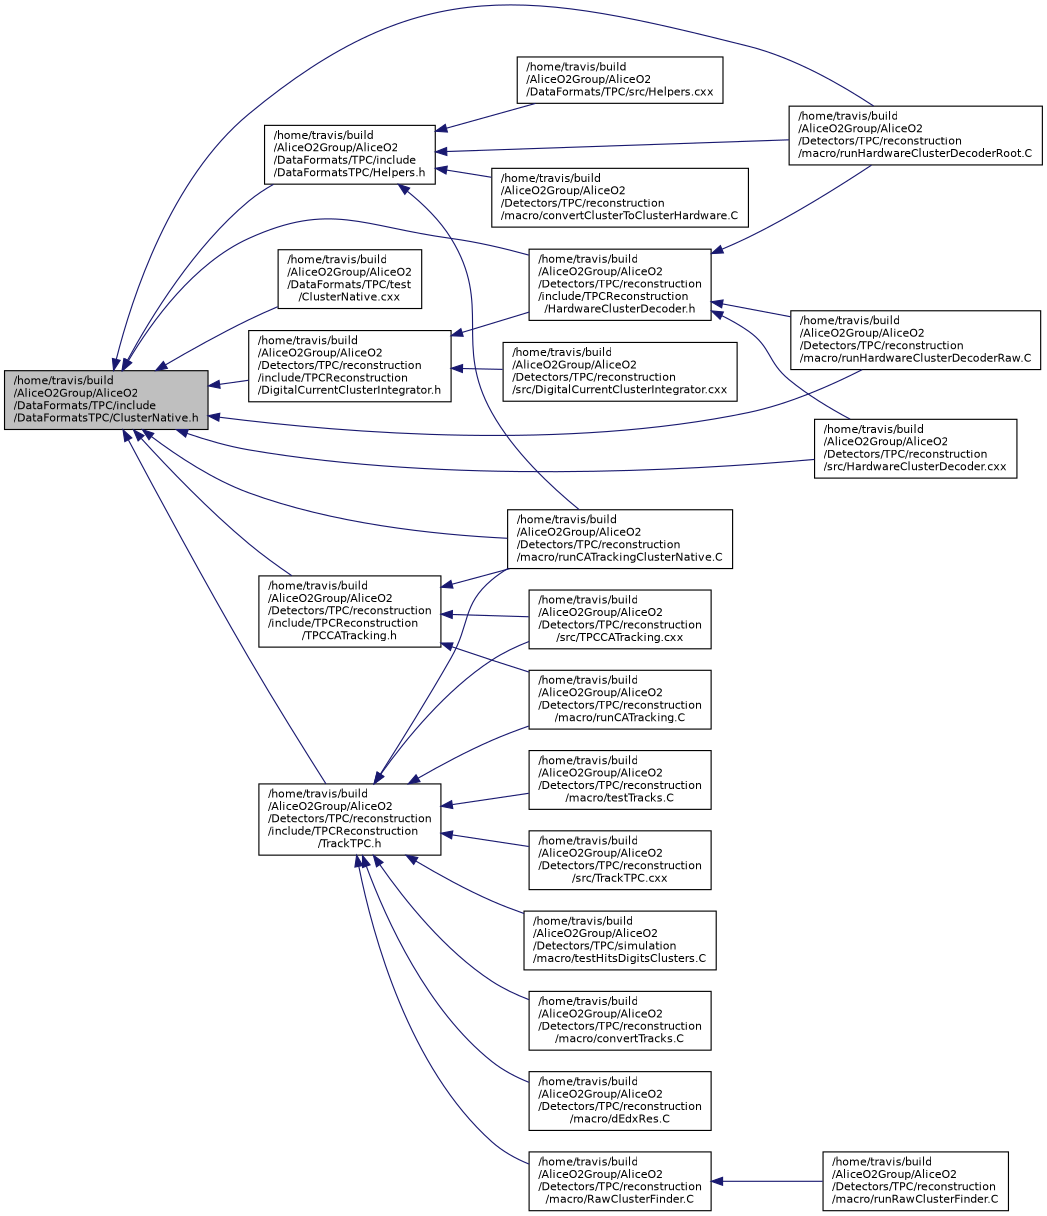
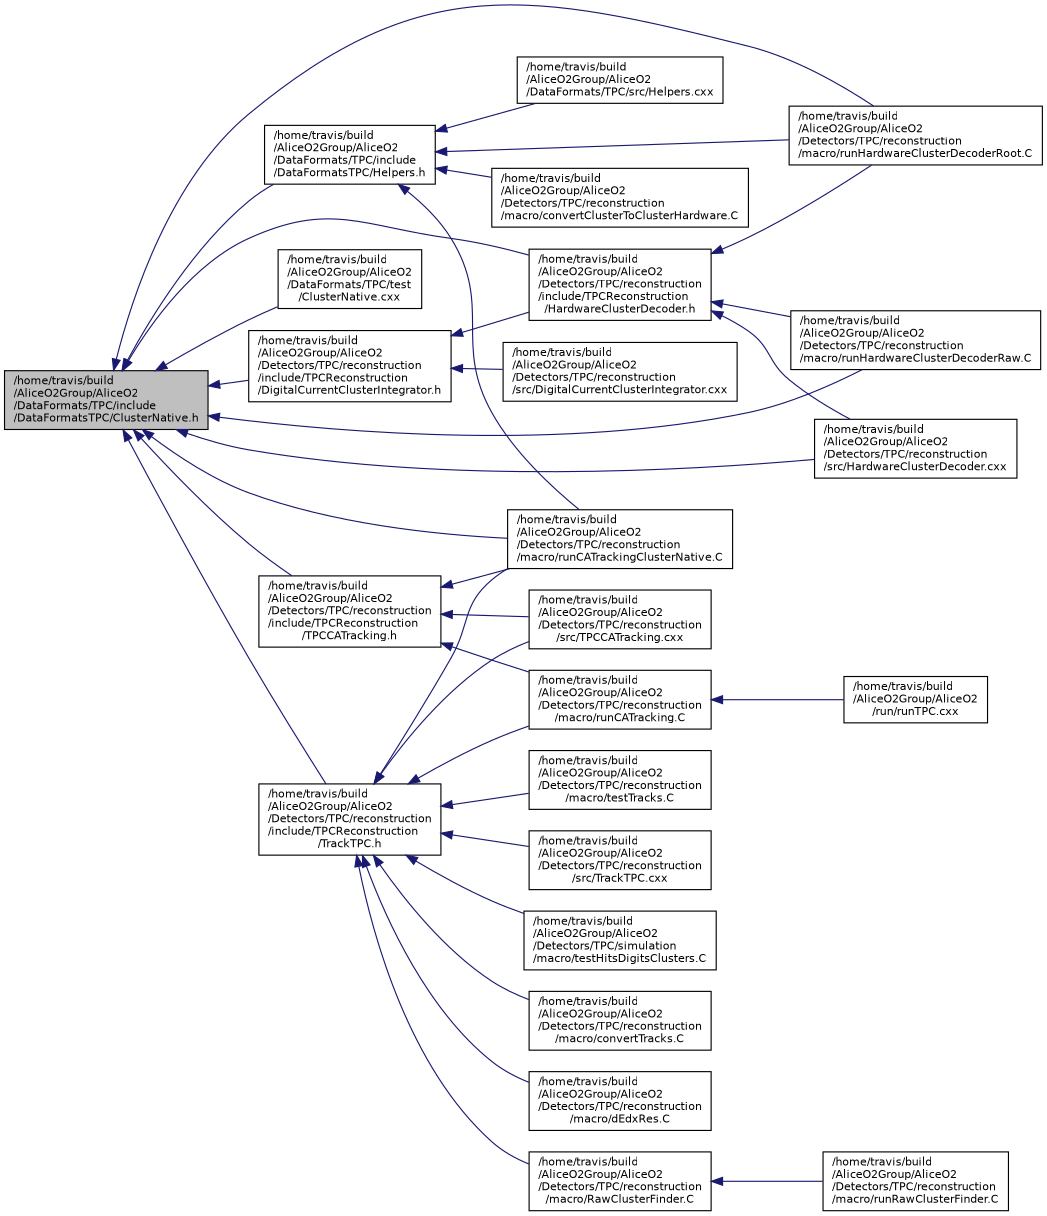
none -> (916, 700)
